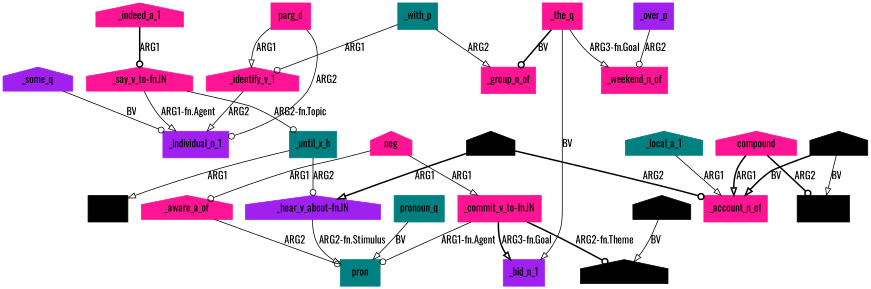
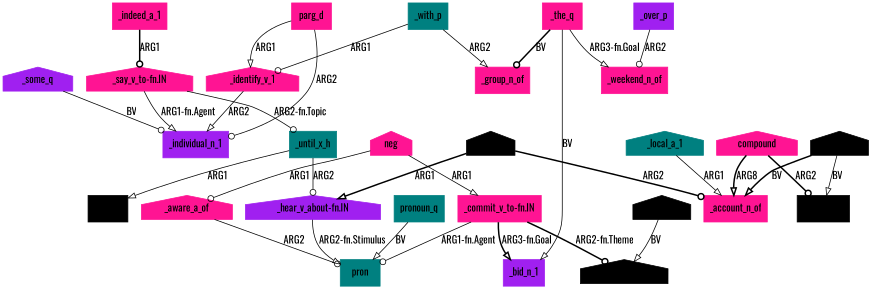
(140, 16) -> (140, 16)
(747, 177) -> (747, 177)
